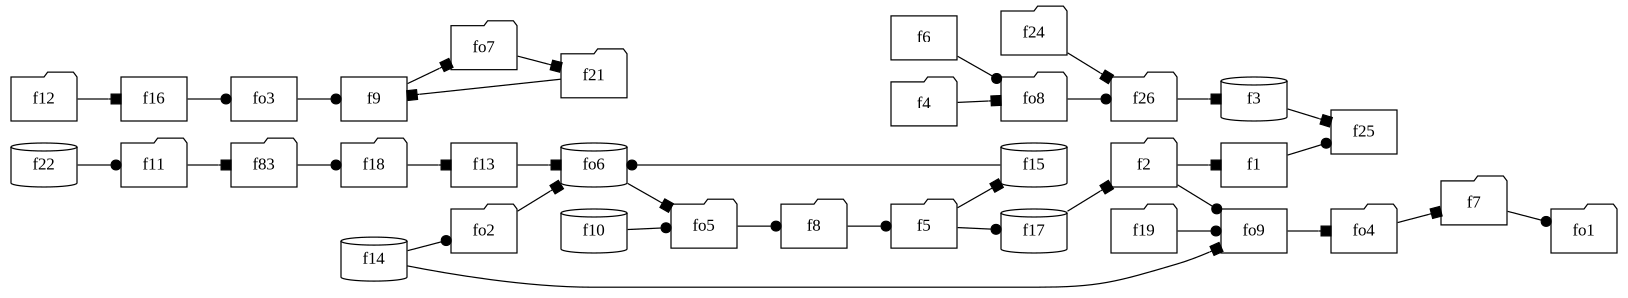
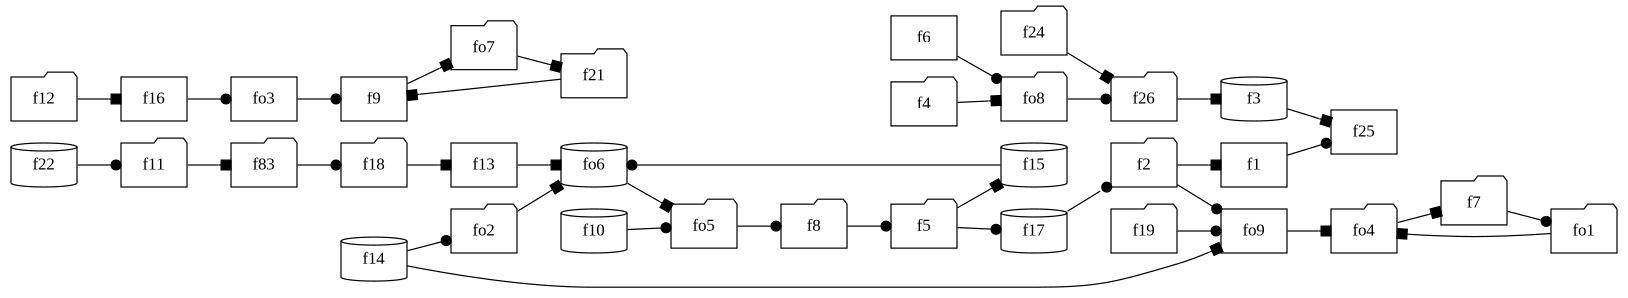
(1084, 201) -> (1084, 201)
none -> (1480, 237)
